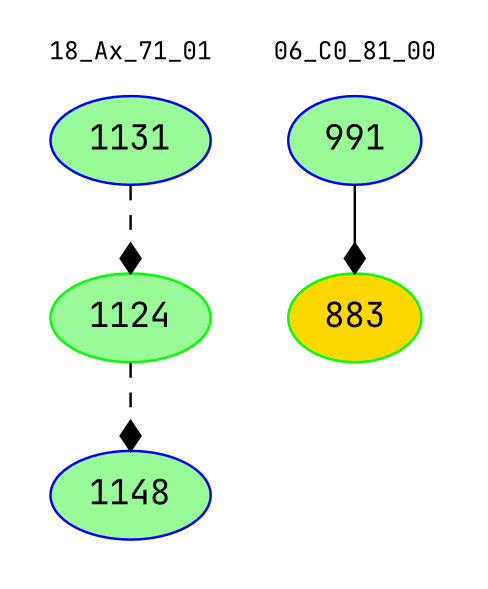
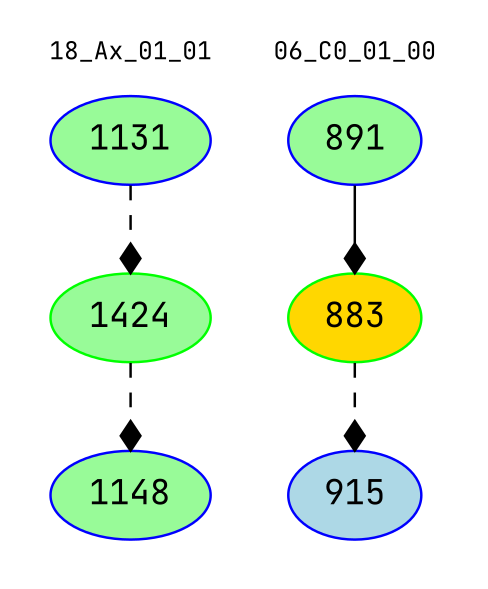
(132, 53) -> (132, 53)
(356, 53) -> (356, 53)
(355, 140) -> (355, 140)
(131, 318) -> (131, 318)
none -> (355, 495)
